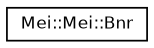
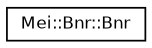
(77, 24) -> (76, 24)
